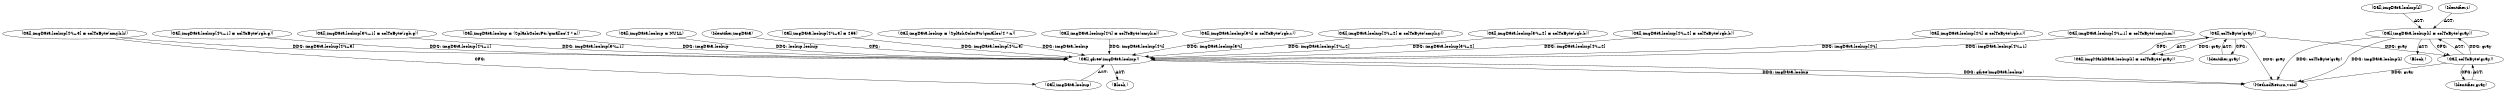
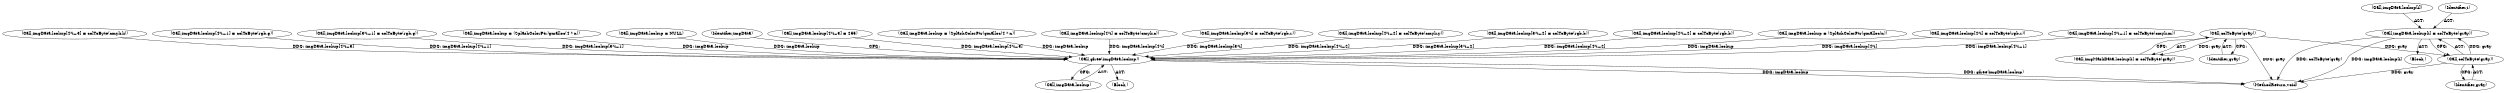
none -> (1832, 34)
(797, 47) -> (797, 47)
(571, 69) -> (1081, 69)
